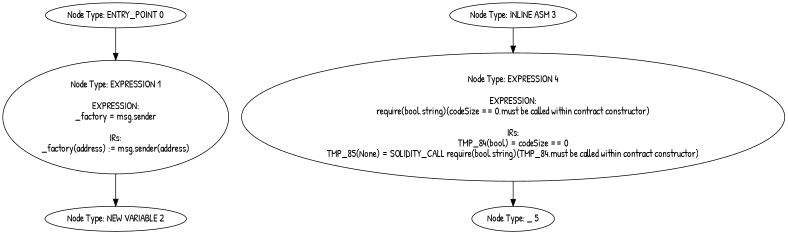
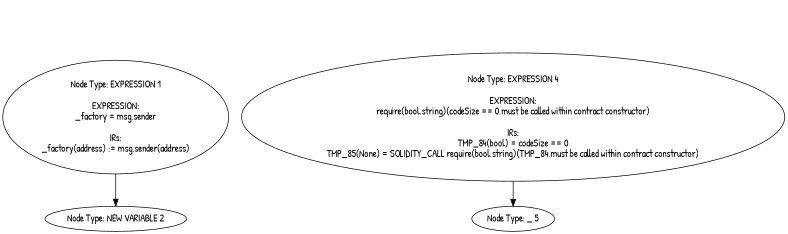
(116, 15) -> none
(513, 15) -> none
